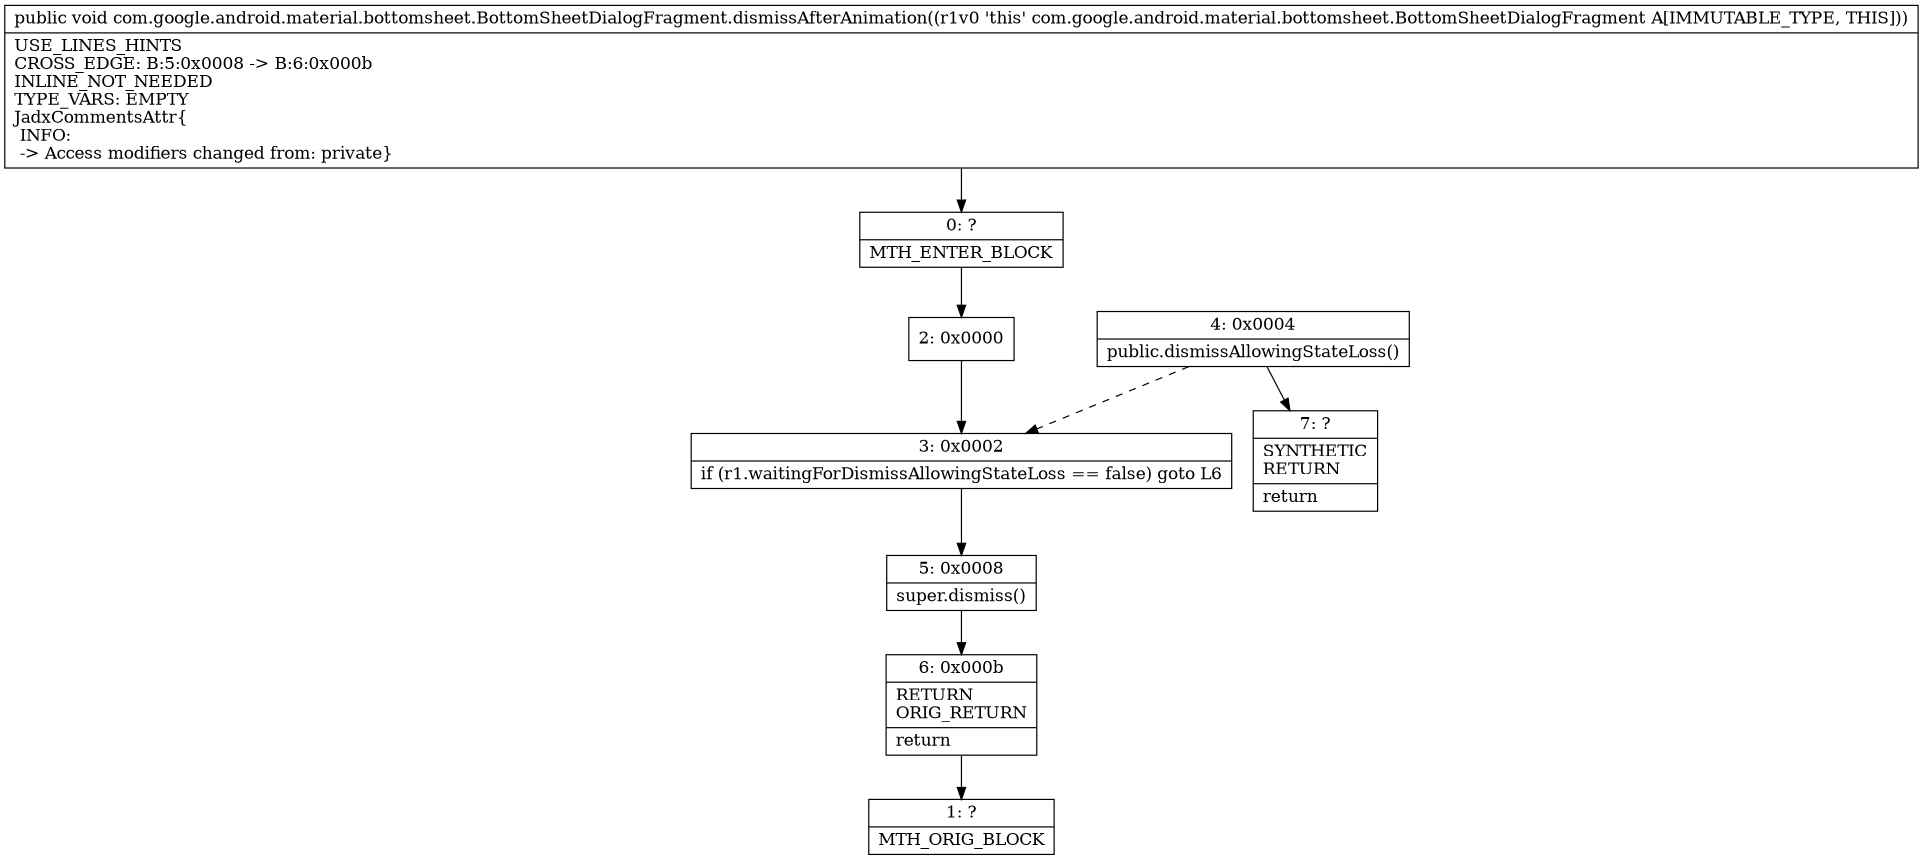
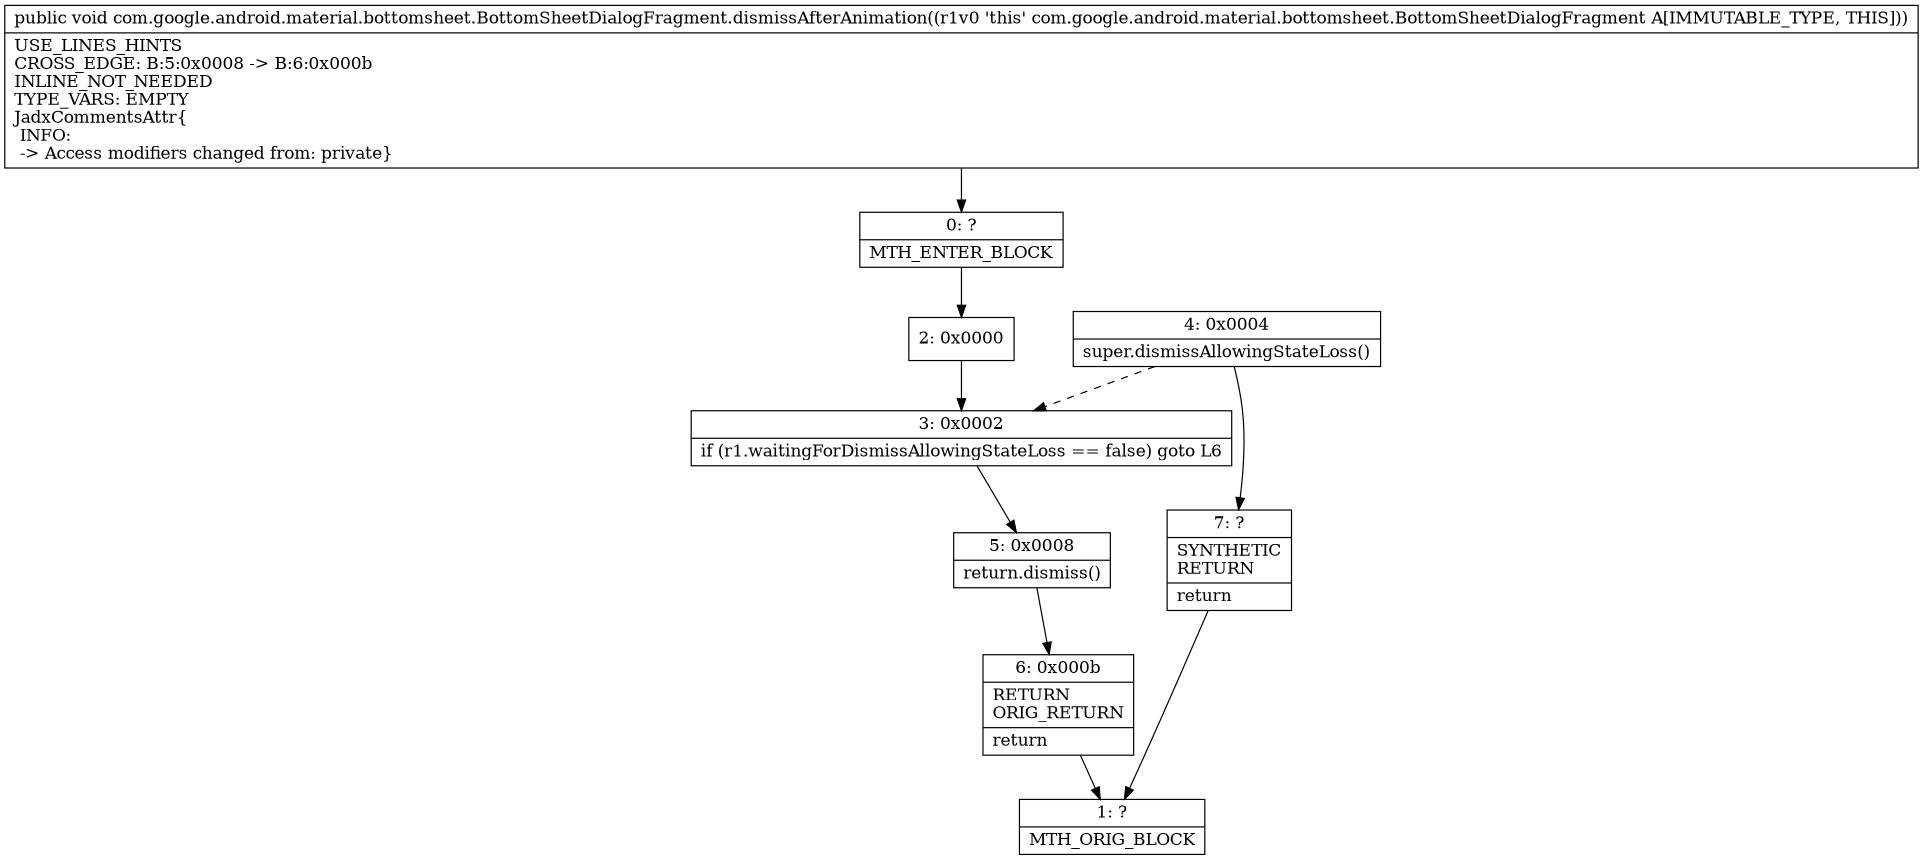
(1253, 352) -> (1227, 352)
(961, 596) -> (1032, 573)
none -> (1169, 700)
